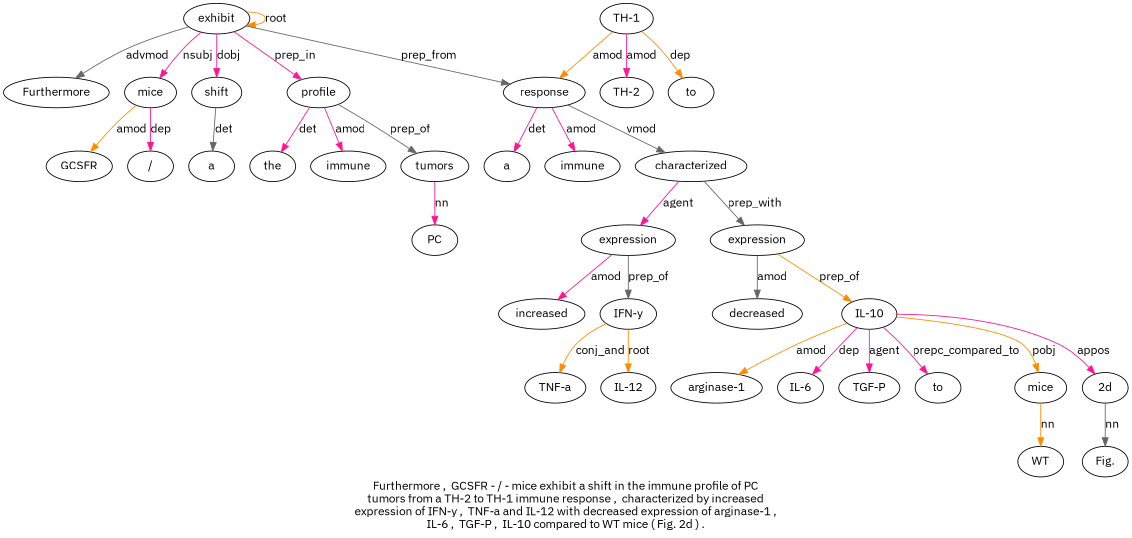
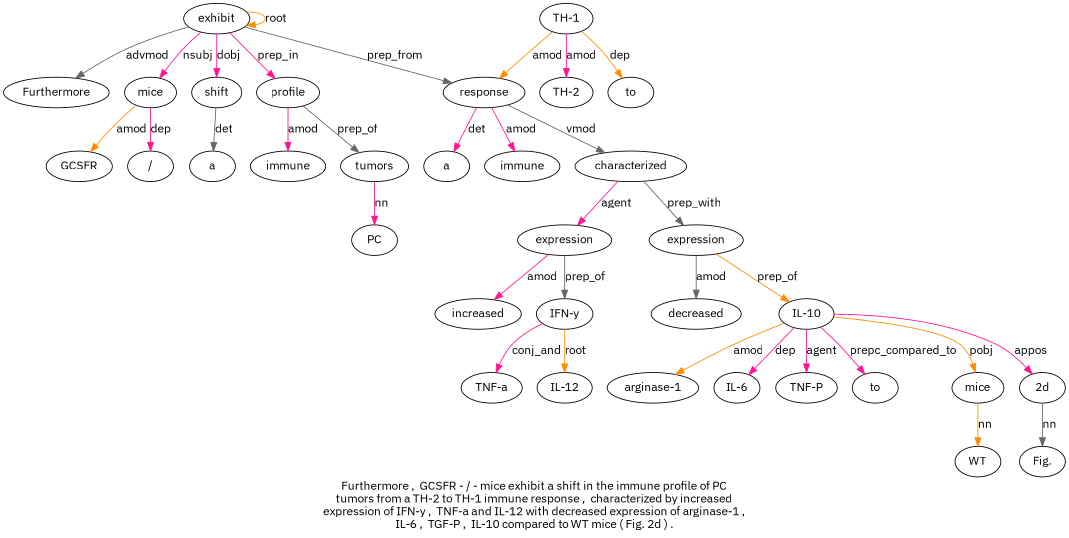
(273, 166) -> none
(581, 340) -> (517, 340)
(869, 388) -> (807, 388)
